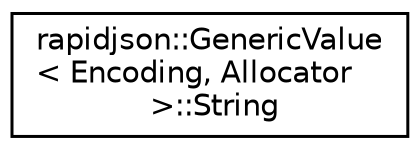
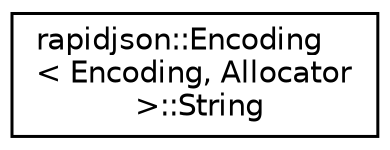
(210, 75) -> (195, 75)
